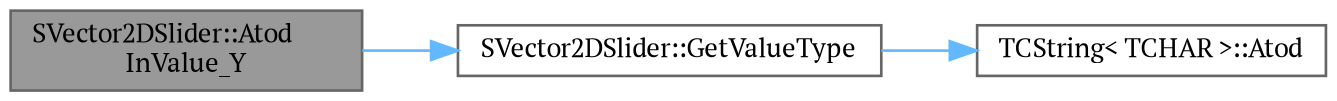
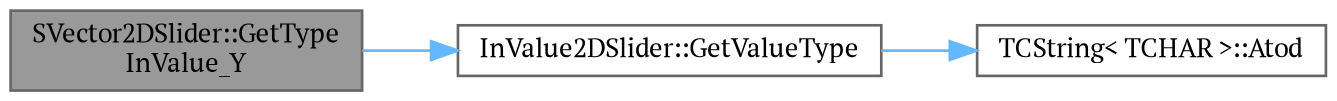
(186, 51) -> (186, 51)
(670, 51) -> (670, 51)
